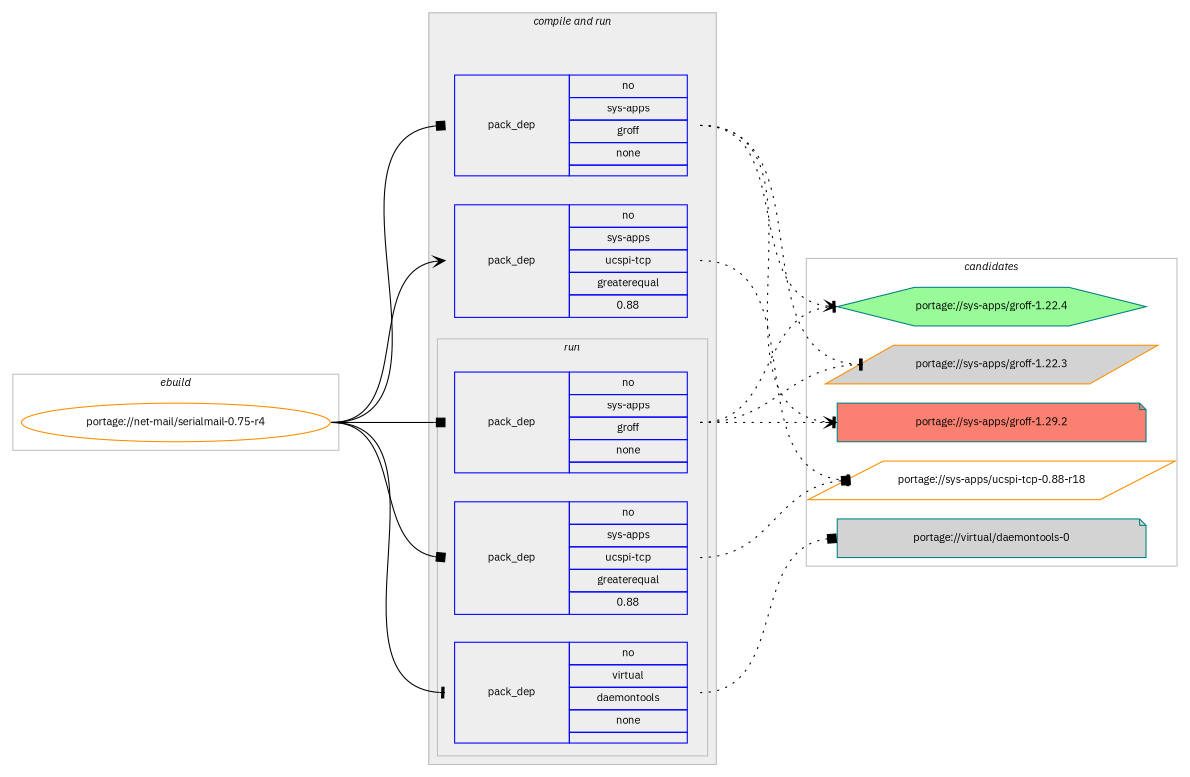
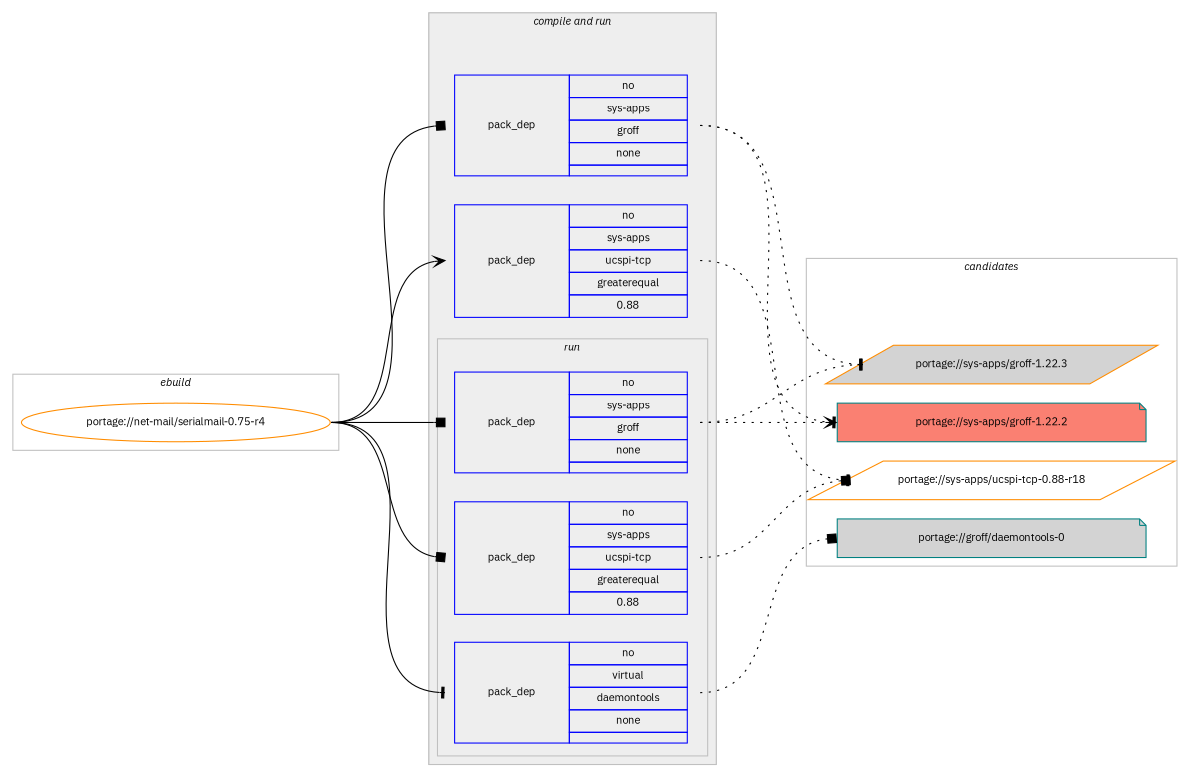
(992, 307) -> none
(992, 422) -> (992, 422)
(992, 538) -> (992, 538)
